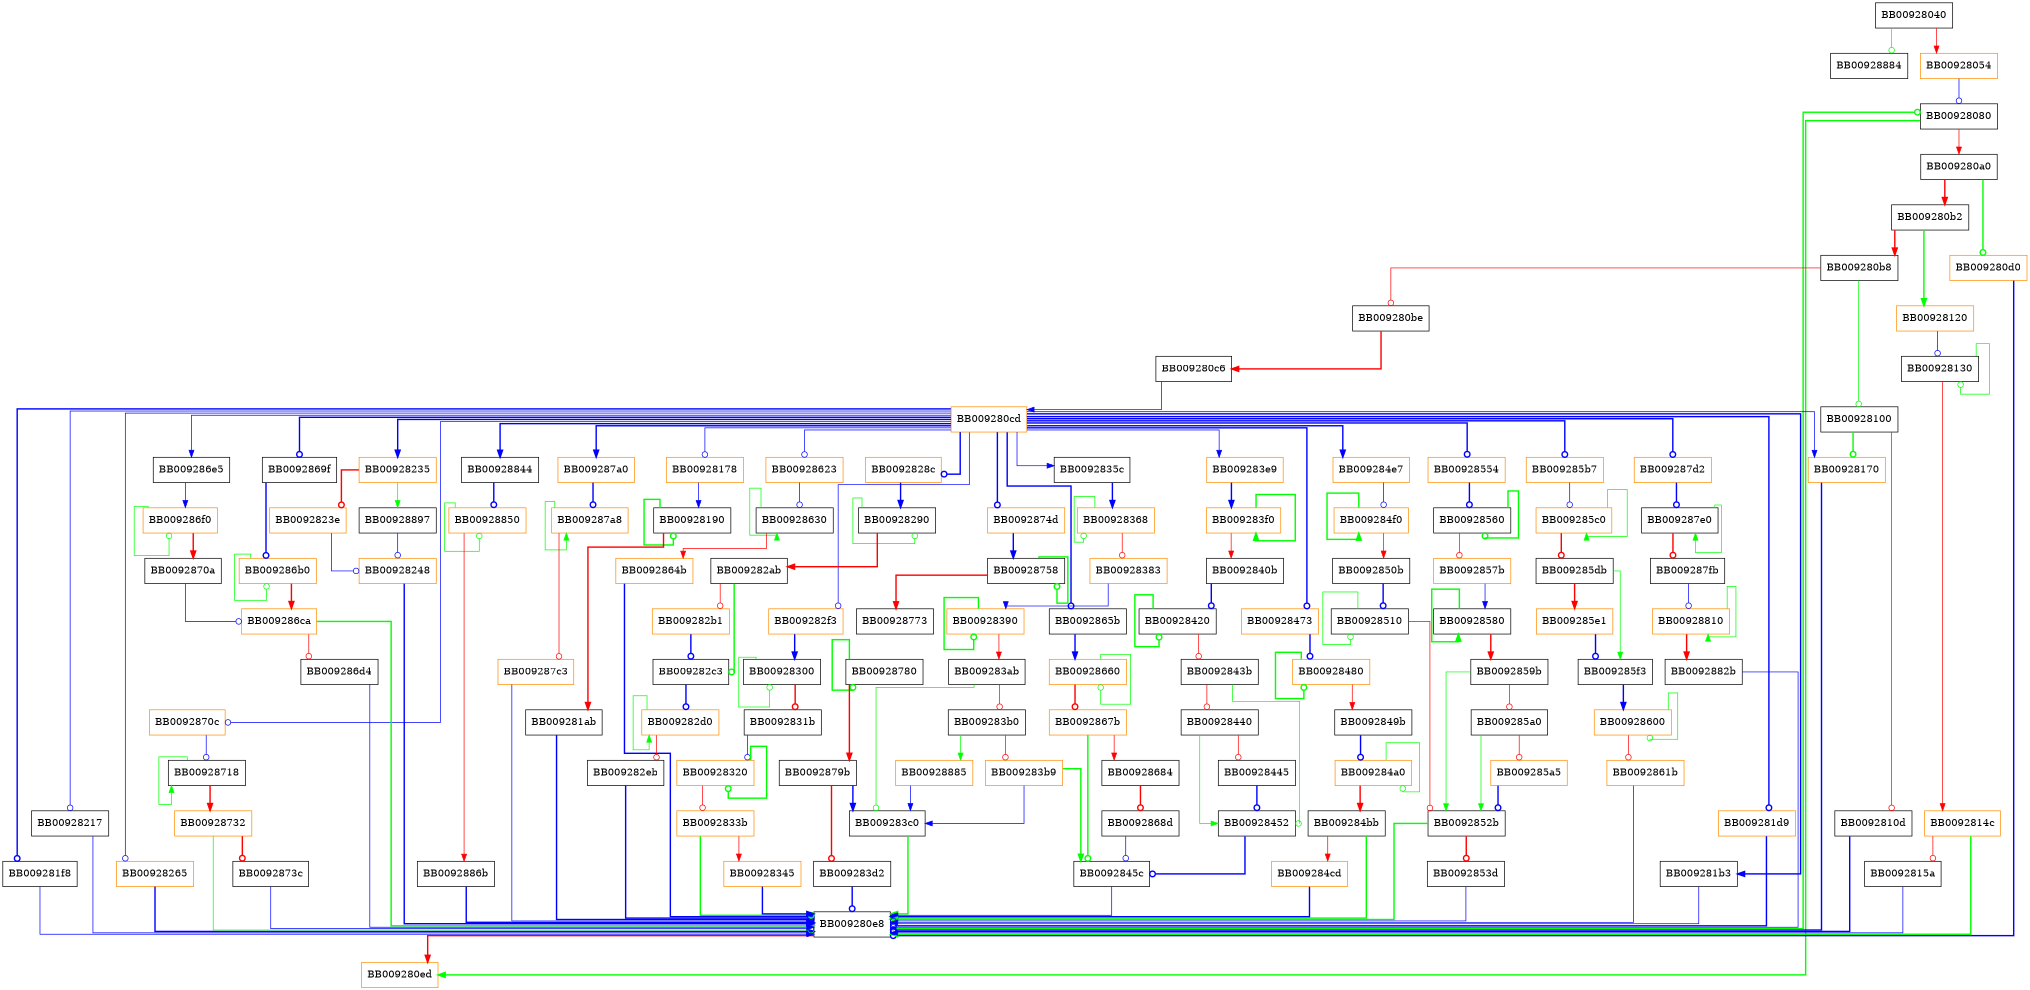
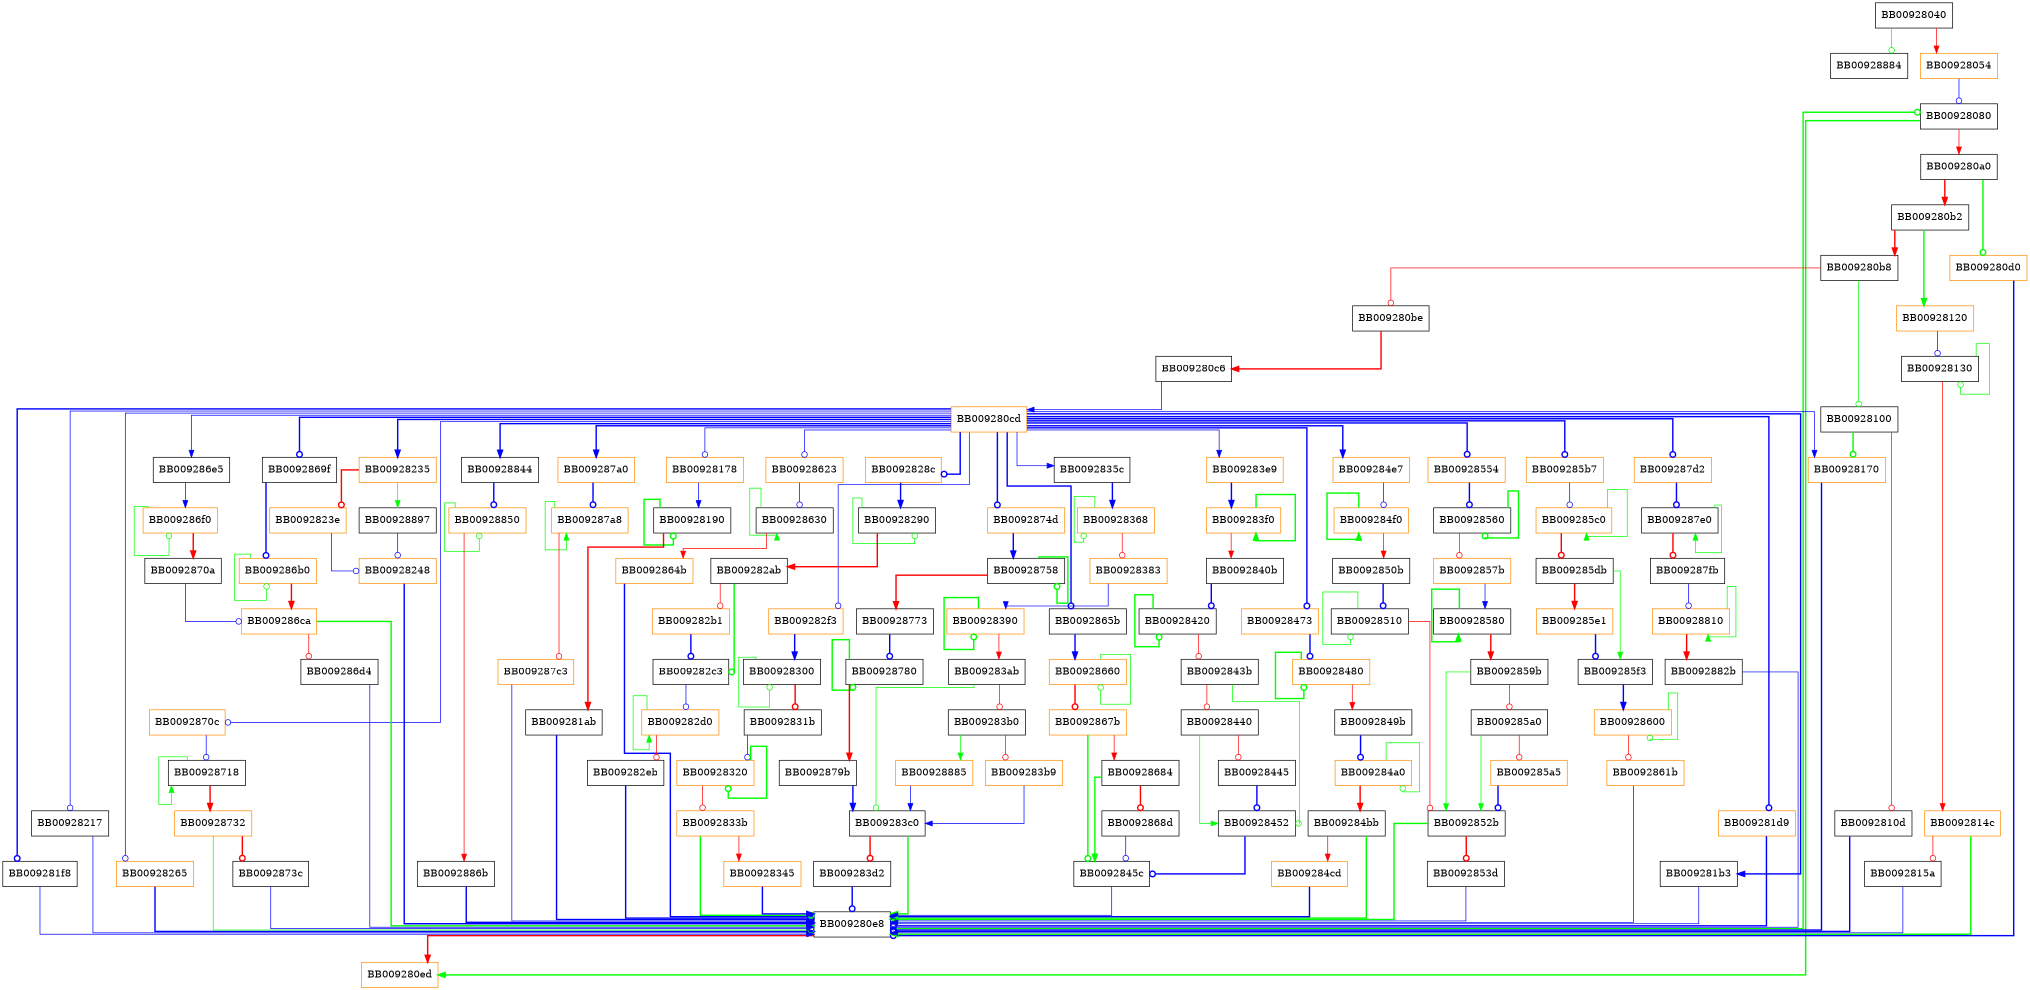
none -> (890, 644)
(686, 694) -> (686, 694)
(1081, 802) -> (1095, 812)
(831, 821) -> (870, 846)
